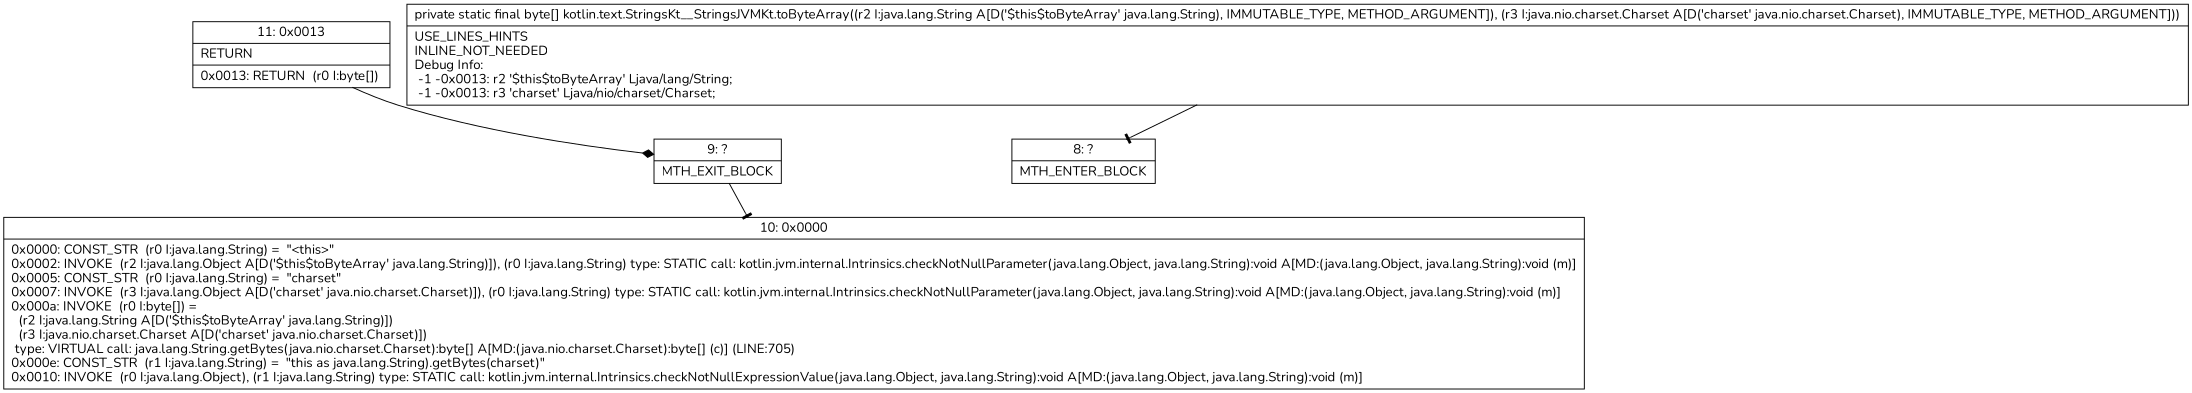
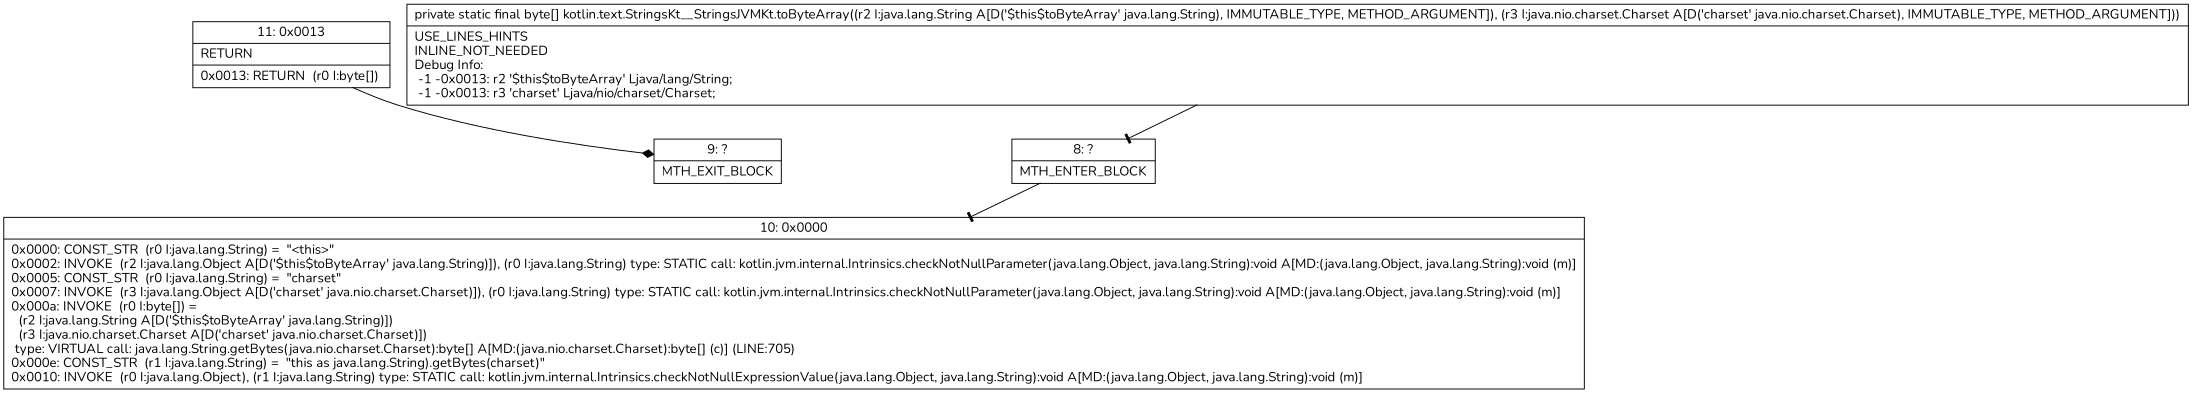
(737, 198) -> (1007, 199)
